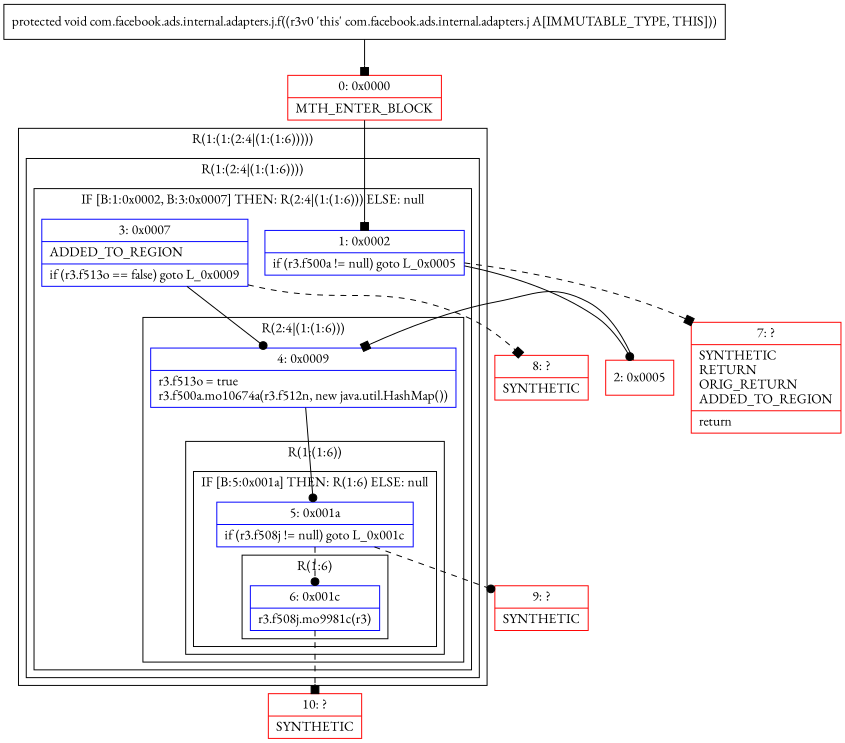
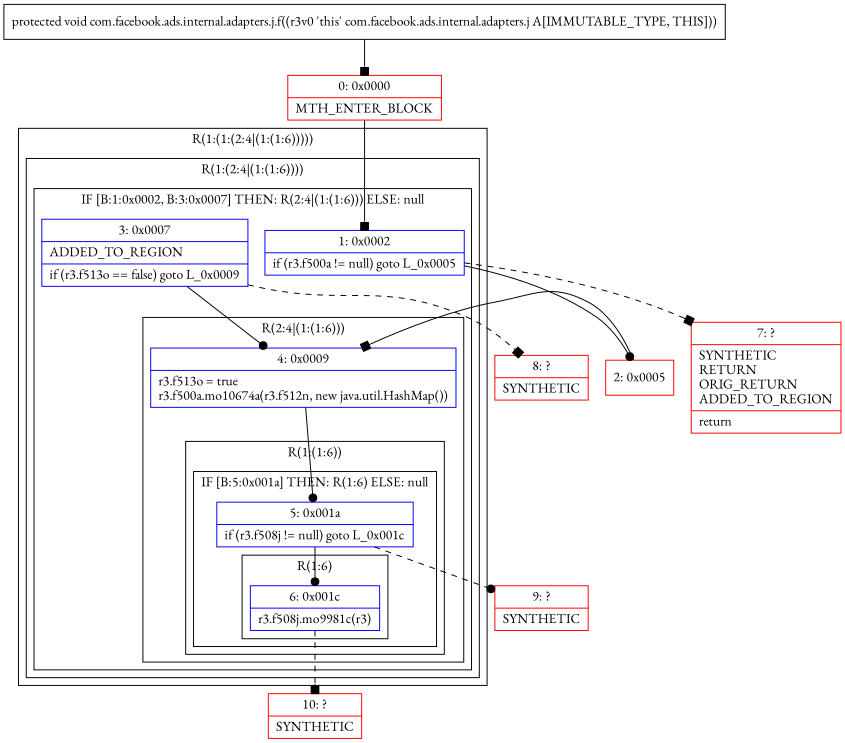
(315, 562) -> (315, 562)
